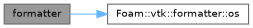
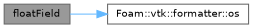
(37, 14) -> (37, 14)
